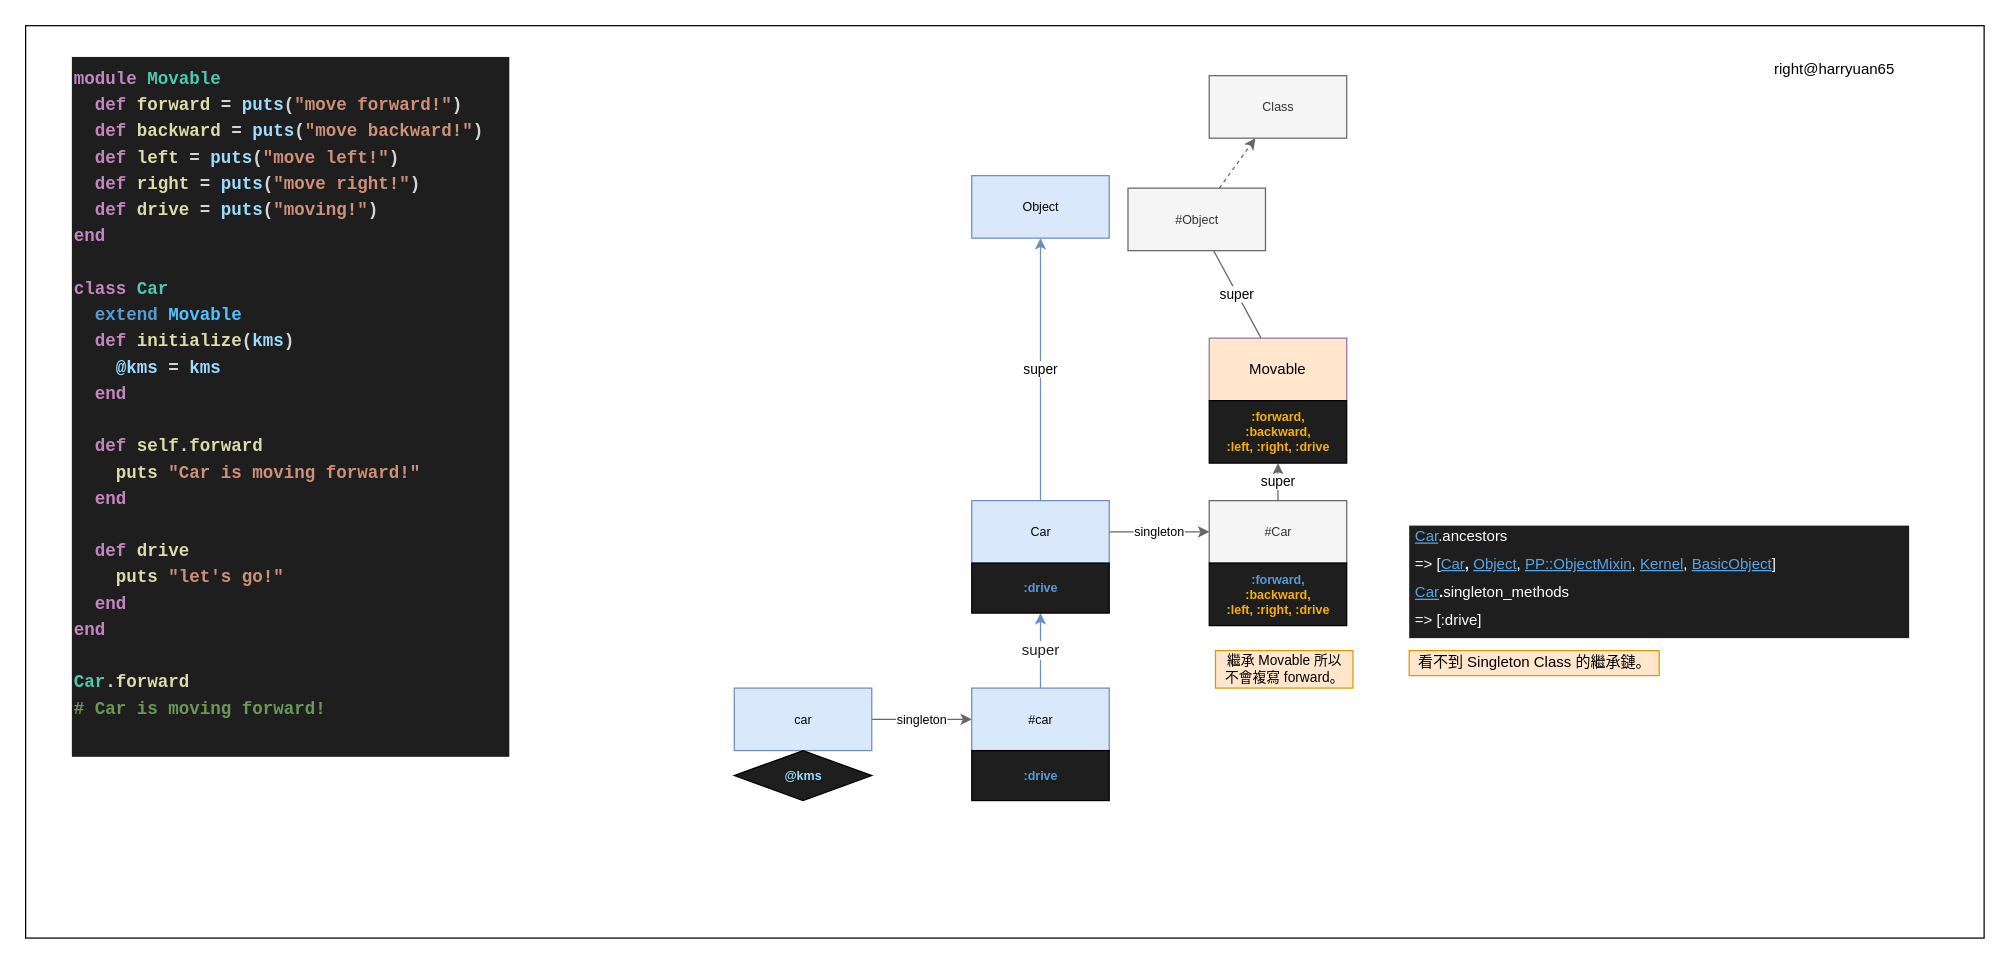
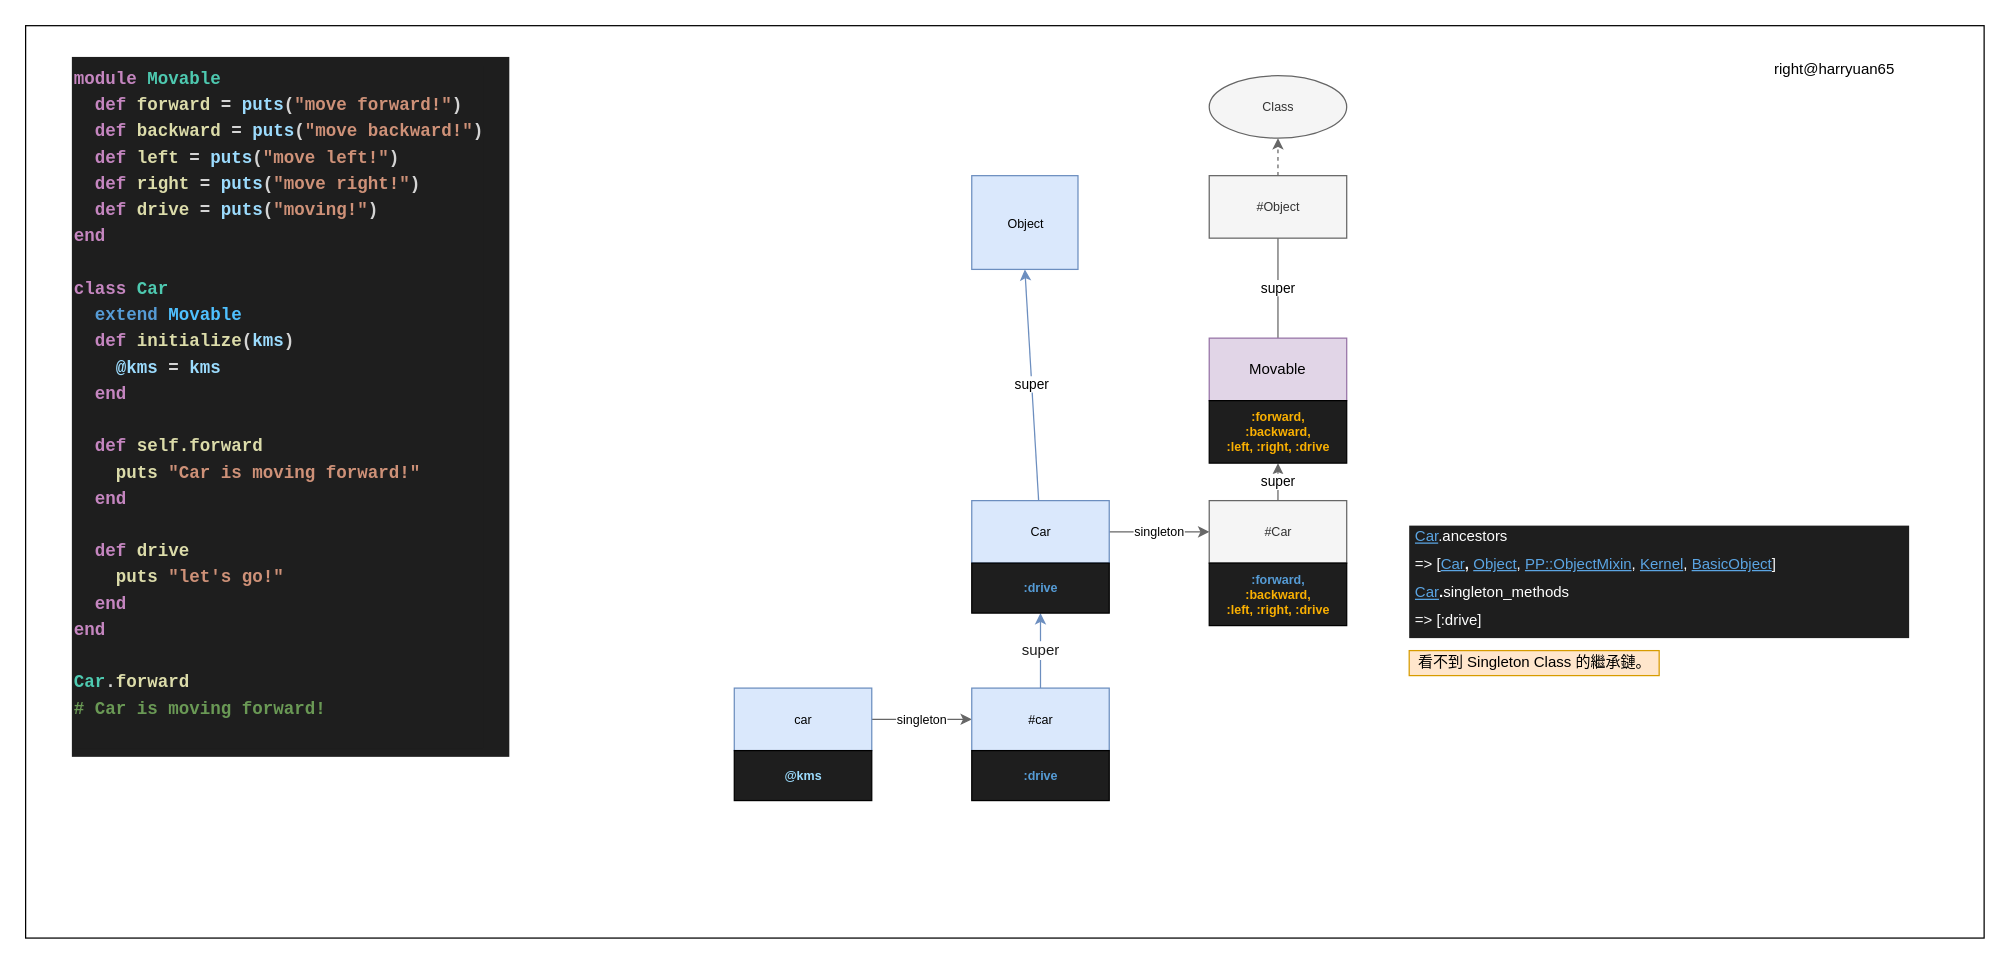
(1278, 107) -> (1278, 107)
(1041, 207) -> (1025, 223)
(1197, 219) -> (1278, 207)
(1278, 369) -> (1278, 369)
(1284, 669) -> none
(803, 776) -> (803, 776)
